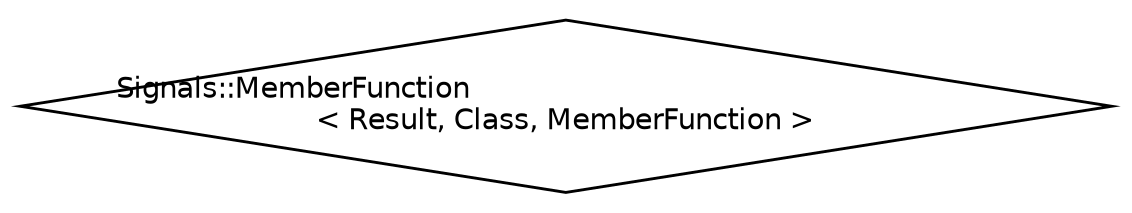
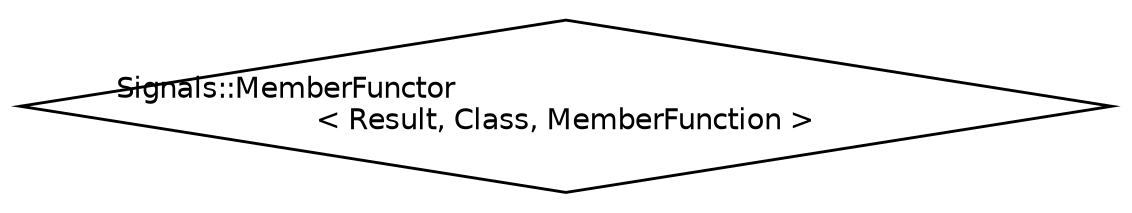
(566, 106) -> (566, 106)
